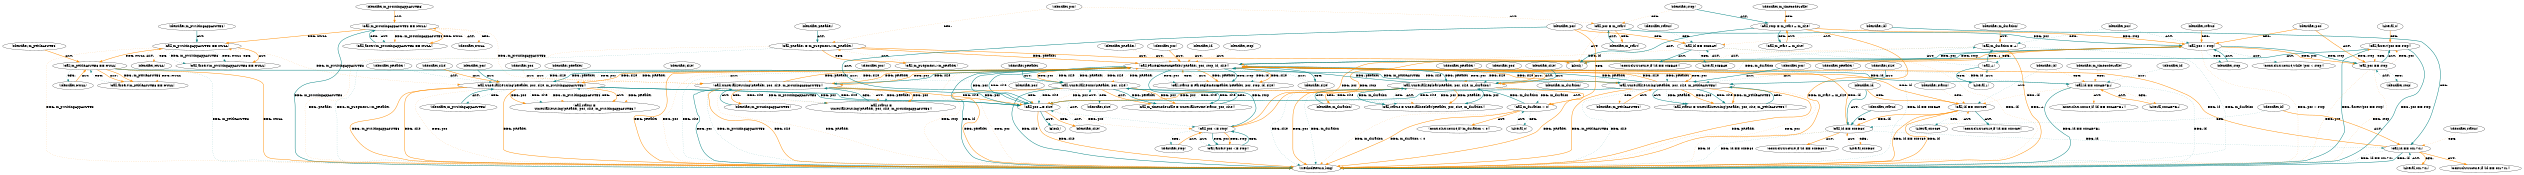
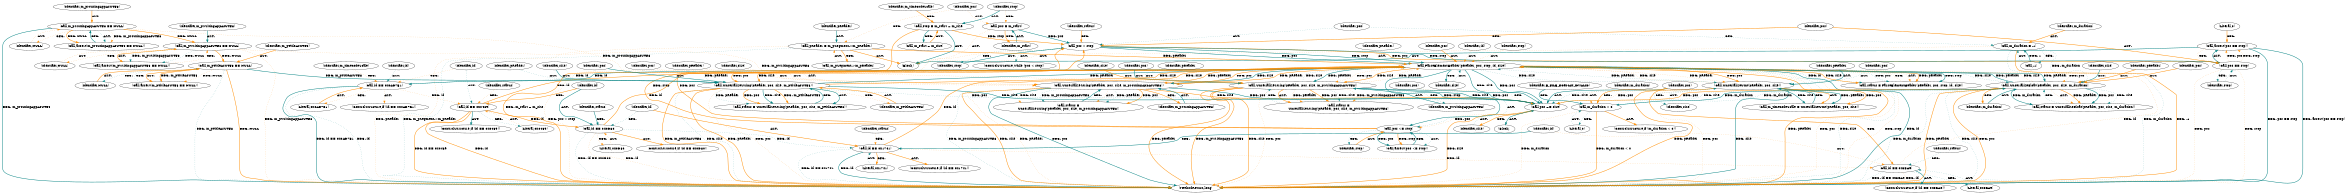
none -> (1560, 86)
(1981, 86) -> none
(1187, 107) -> (1809, 107)
none -> (1384, 159)
